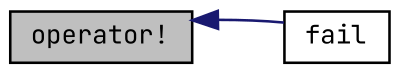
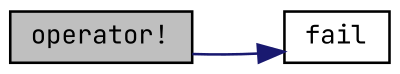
(251, 20) -> (225, 54)
